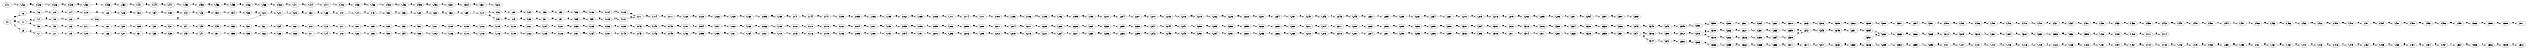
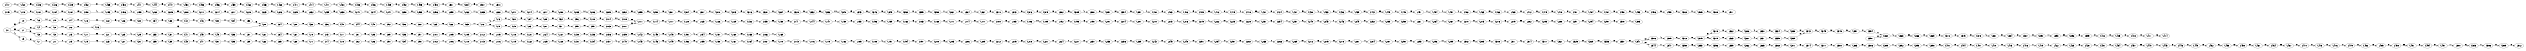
(795, 27) -> none
